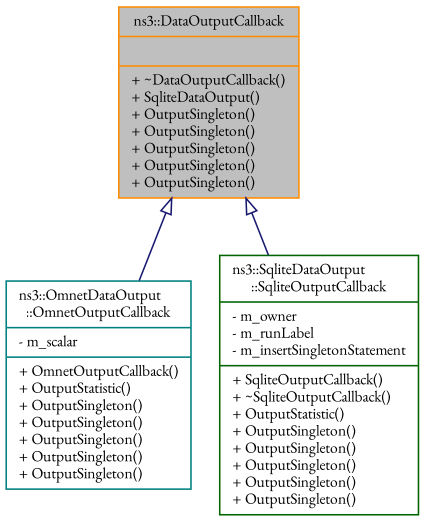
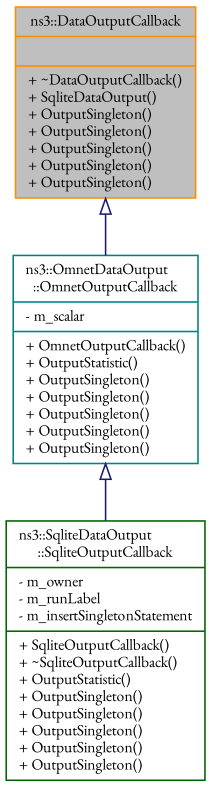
(260, 234) -> (106, 500)
